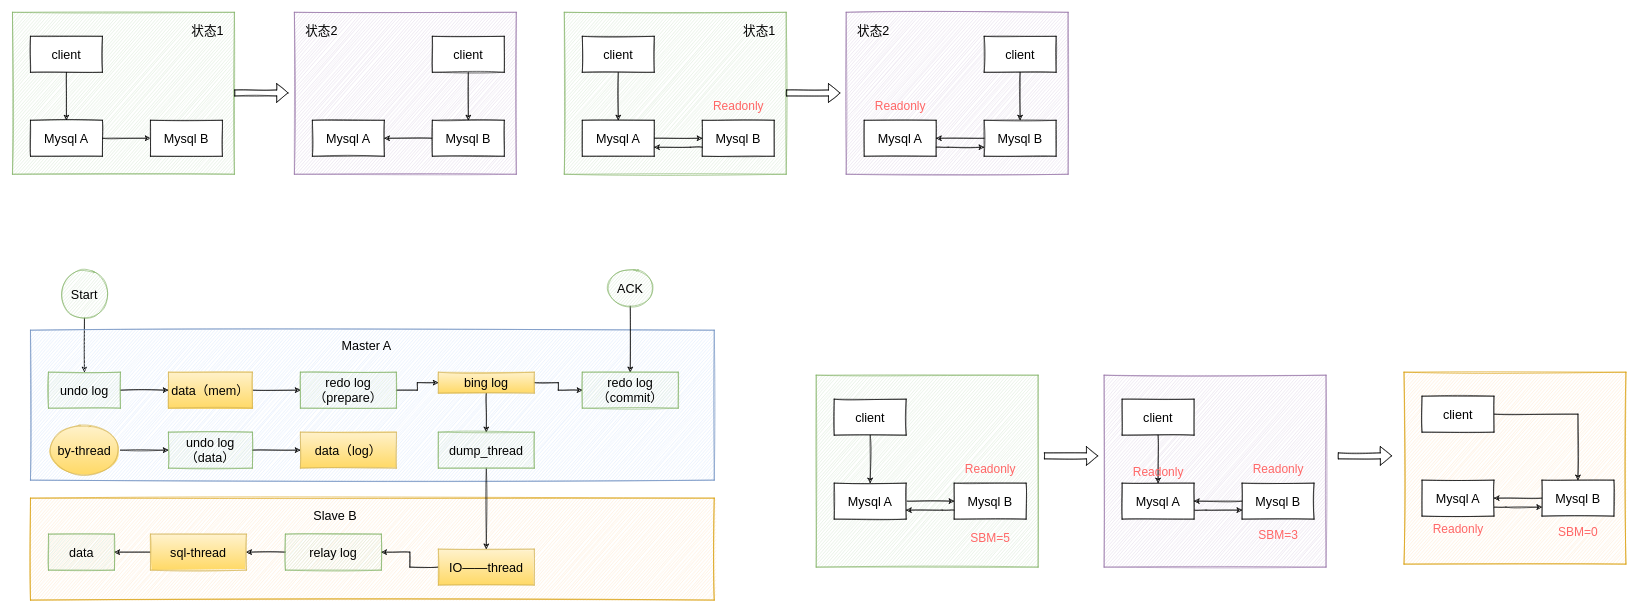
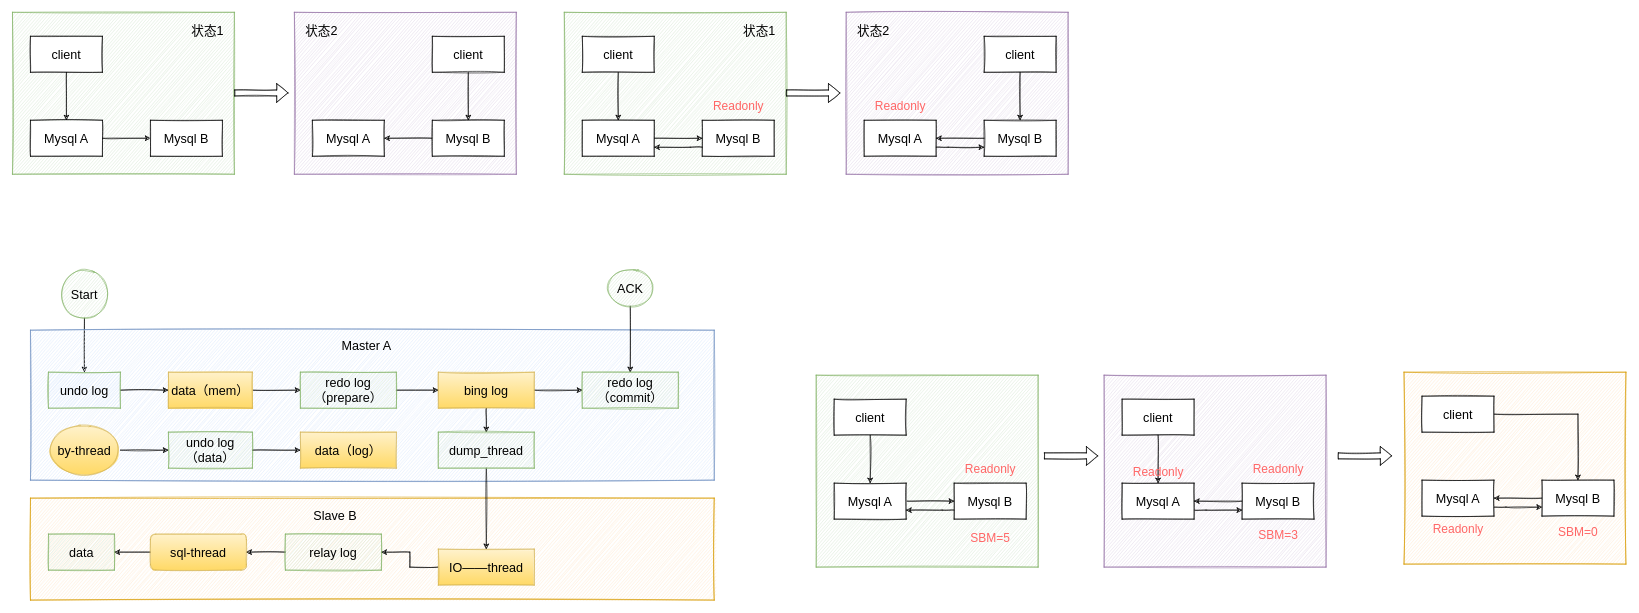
(486, 383) -> (486, 390)
(84, 390) -> (84, 390)
(198, 552) -> (198, 552)
